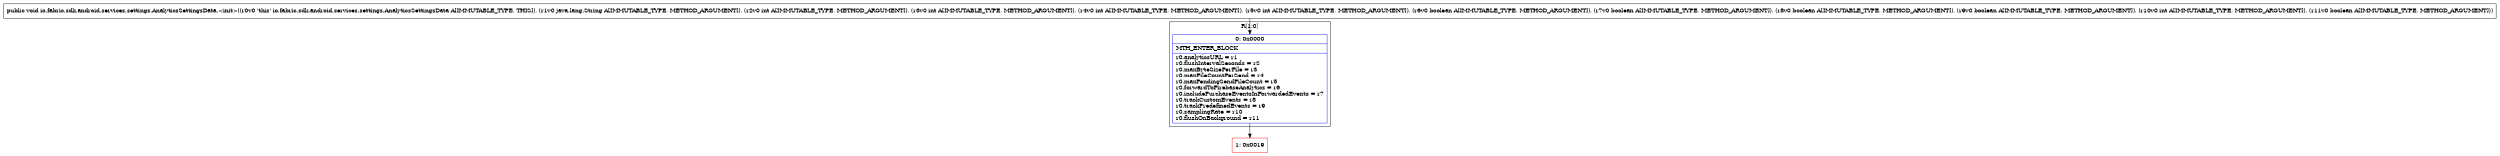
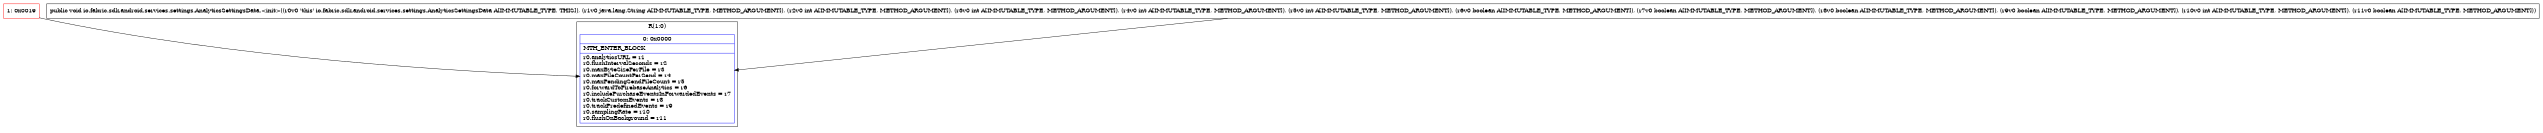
(1250, 129) -> (306, 58)
